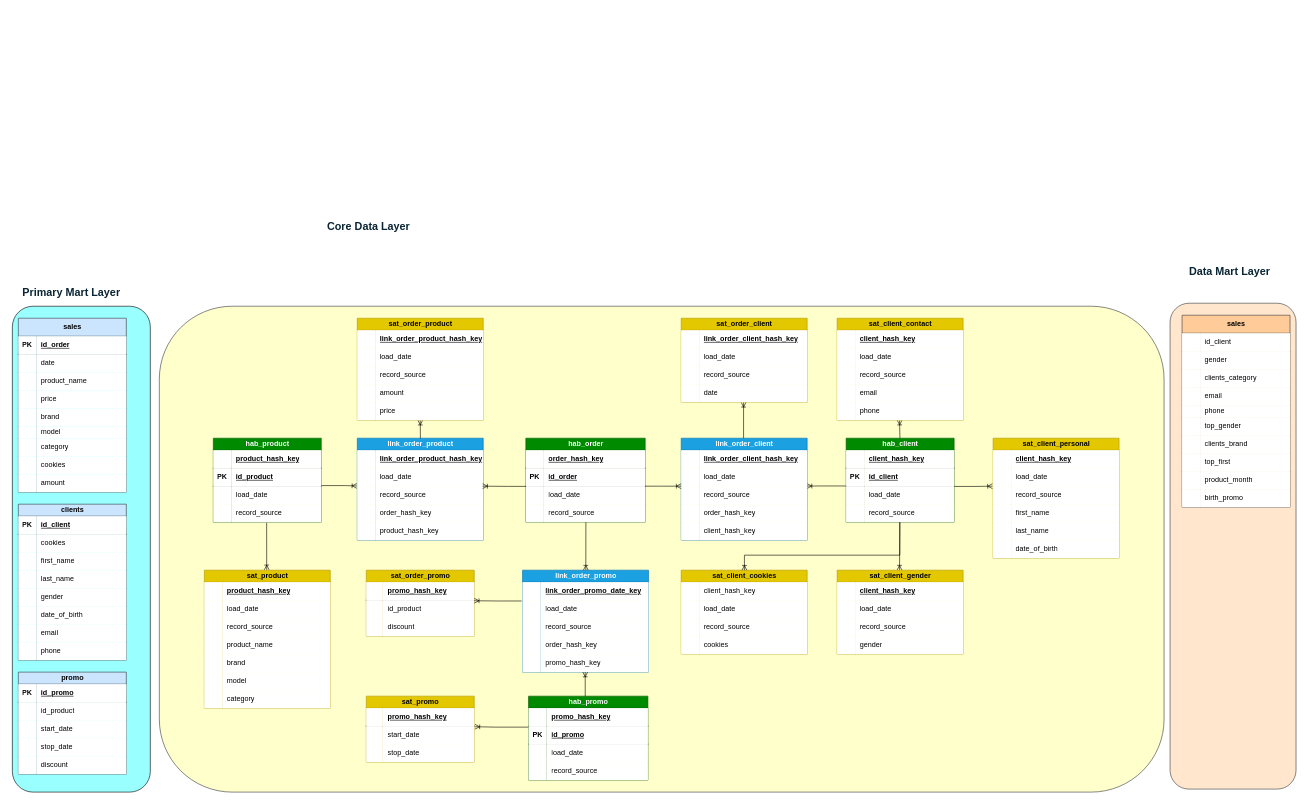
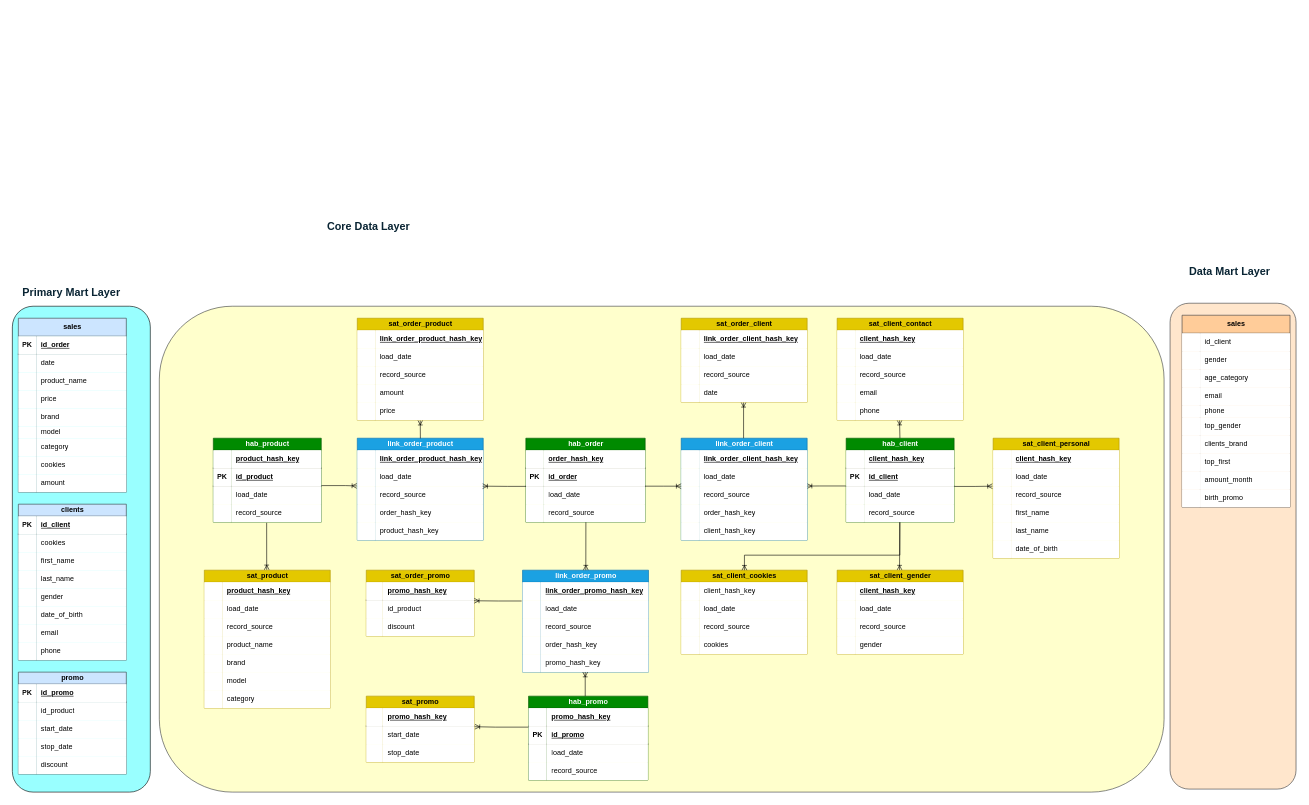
(1235, 378) -> (1229, 378)
(1231, 480) -> (1229, 480)
(594, 591) -> (594, 591)
